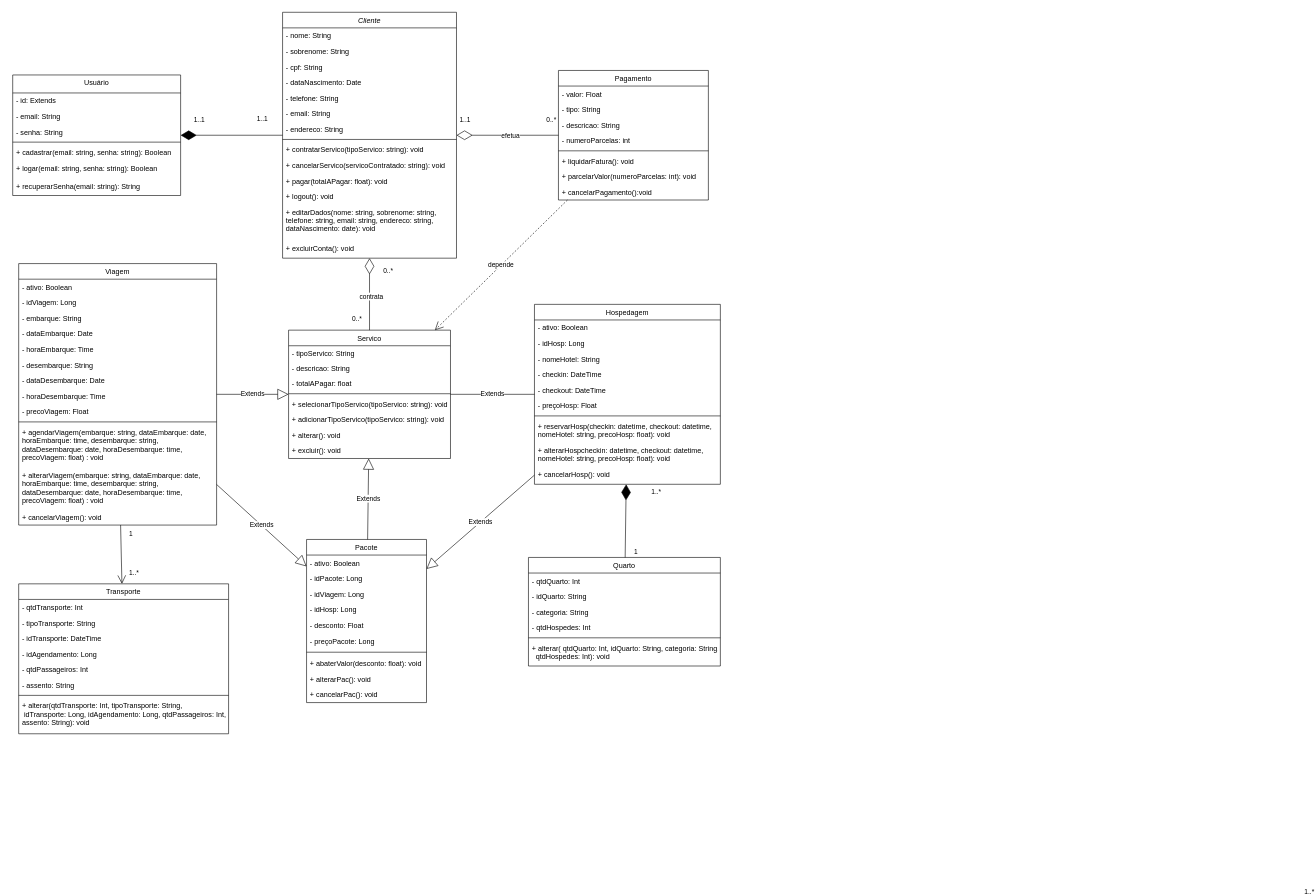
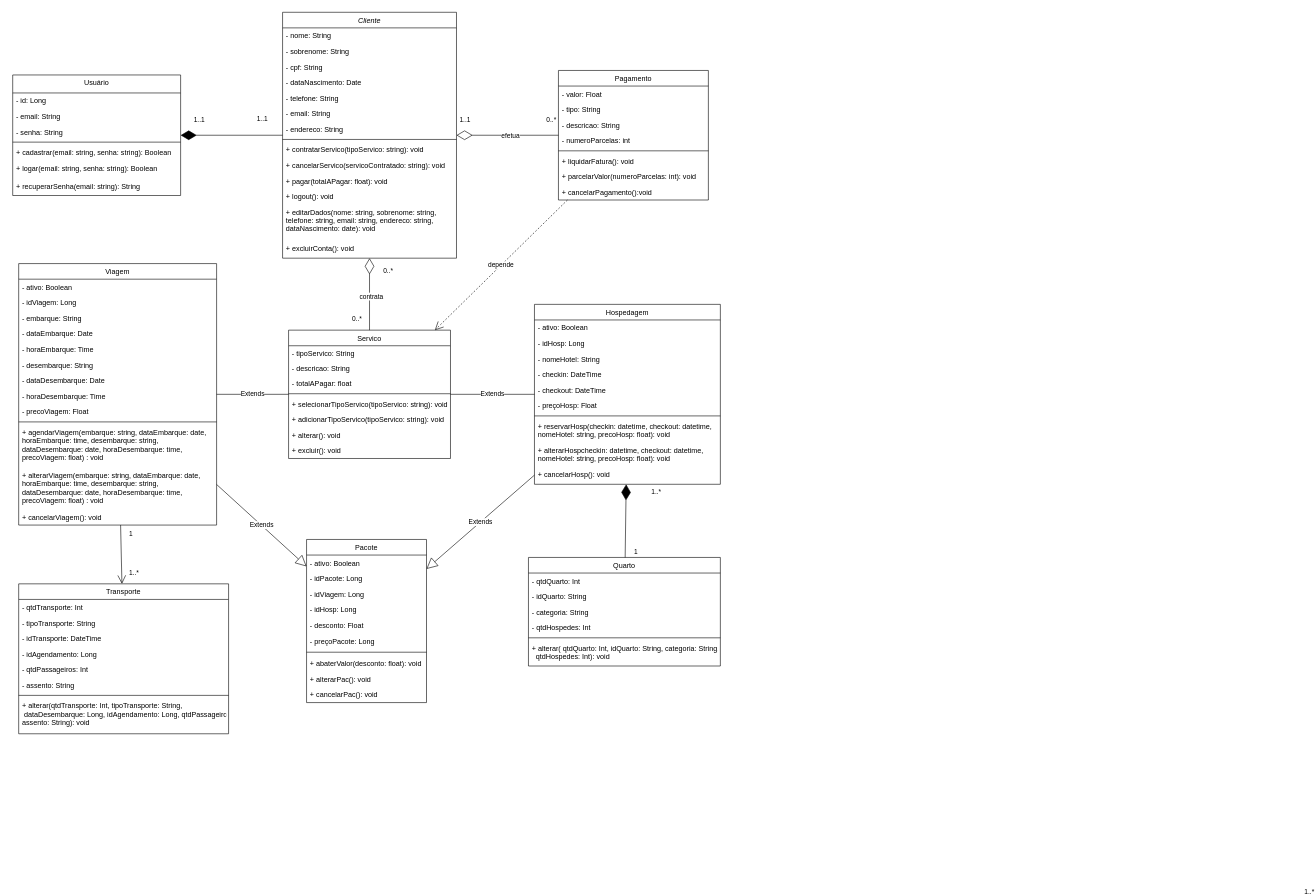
(38, 101) -> (32, 101)
(276, 395) -> (280, 395)
(368, 486) -> none
(118, 706) -> (118, 706)
